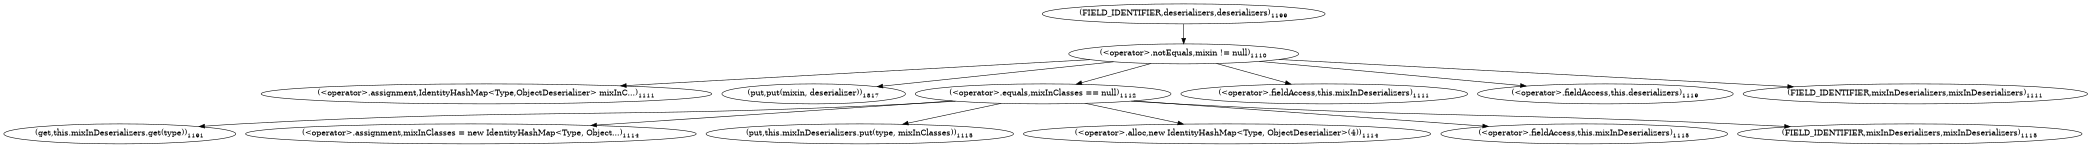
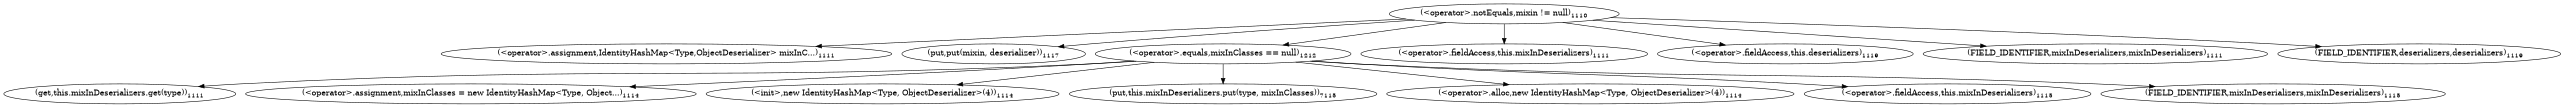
(1280, 13) -> (2515, 53)
(1184, 31) -> (1963, 30)
(871, 93) -> (1051, 53)
(1128, 93) -> (1308, 53)
none -> (883, 94)
(196, 133) -> (196, 93)
(965, 133) -> (1328, 93)
